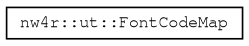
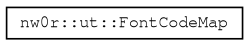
(125, 23) -> (125, 23)
